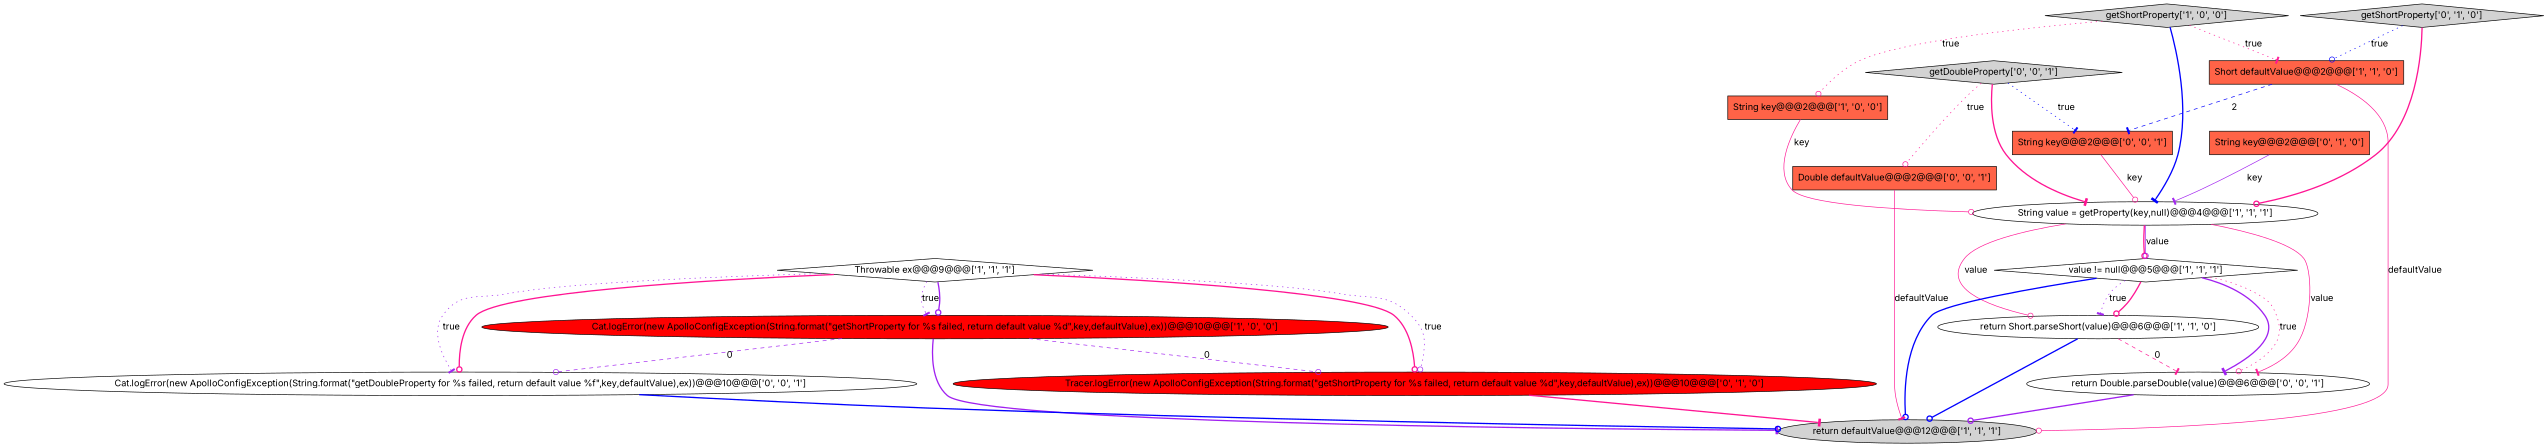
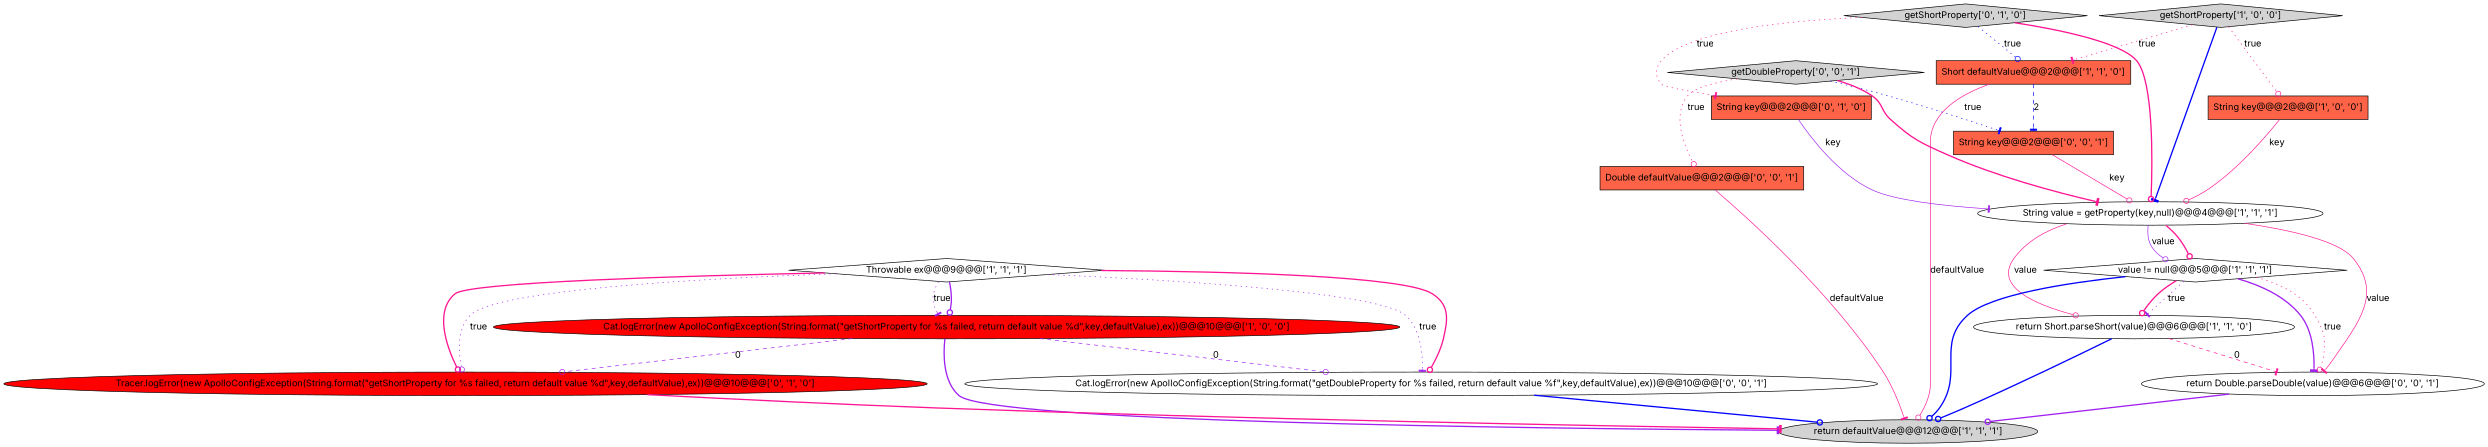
none -> (1719, 34)
